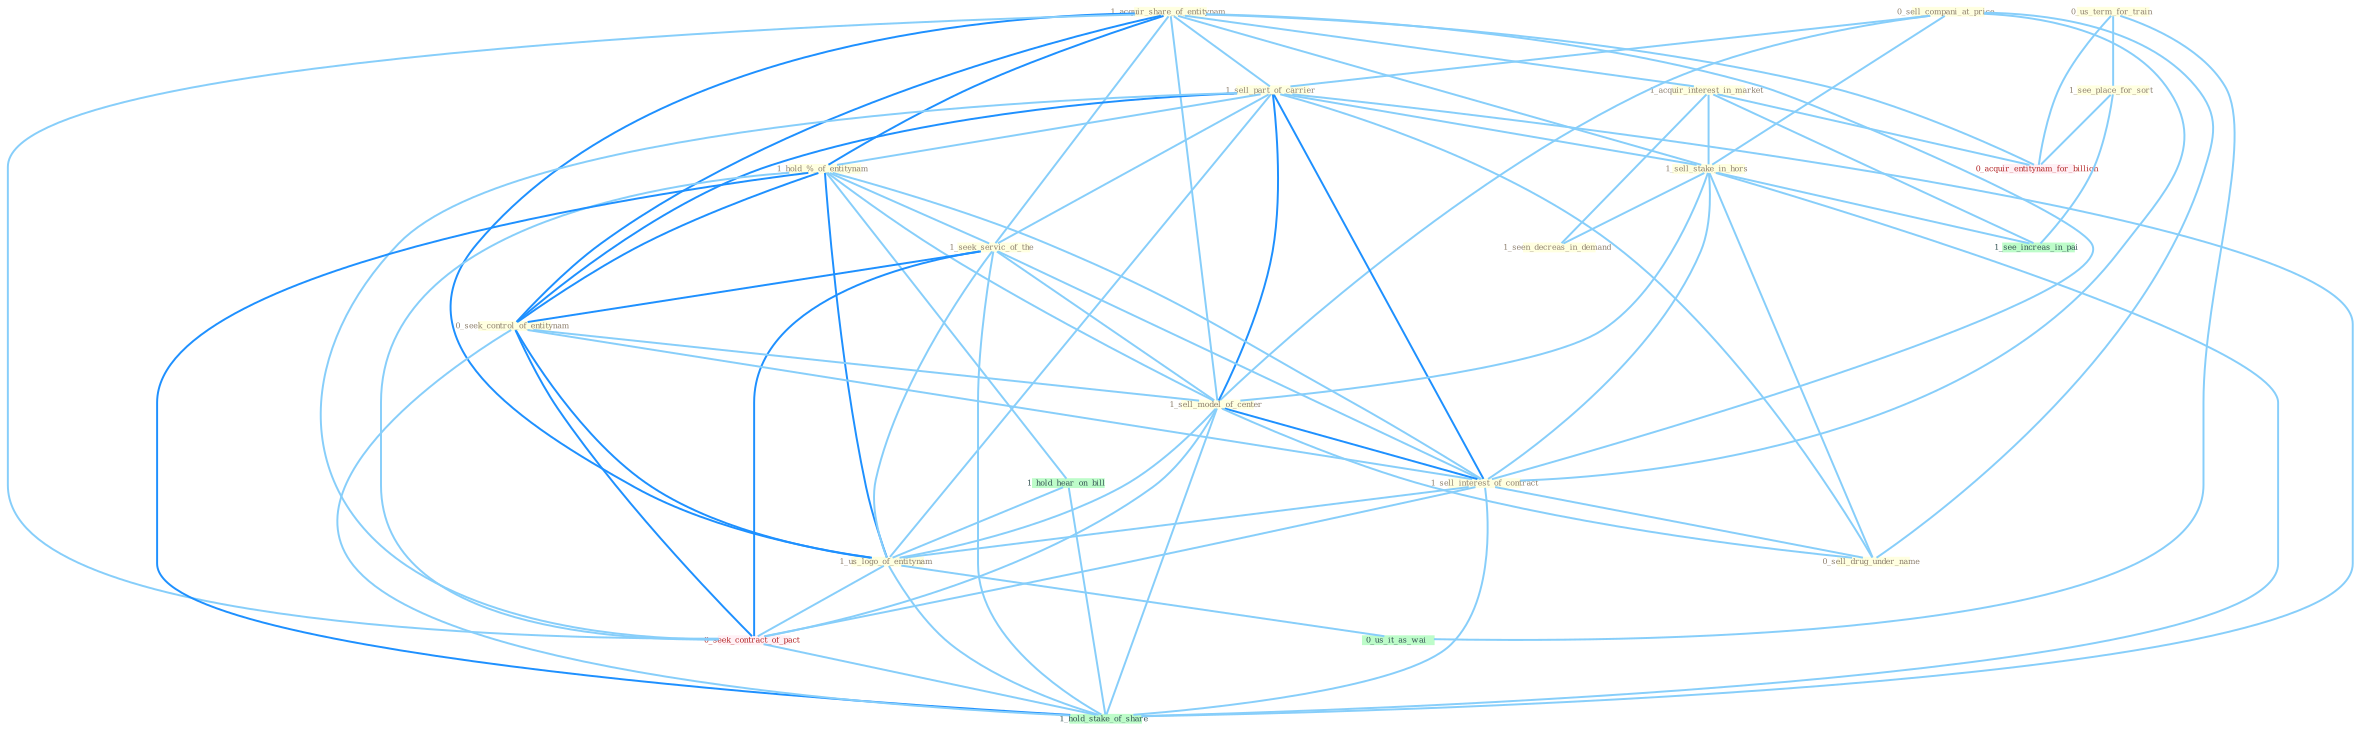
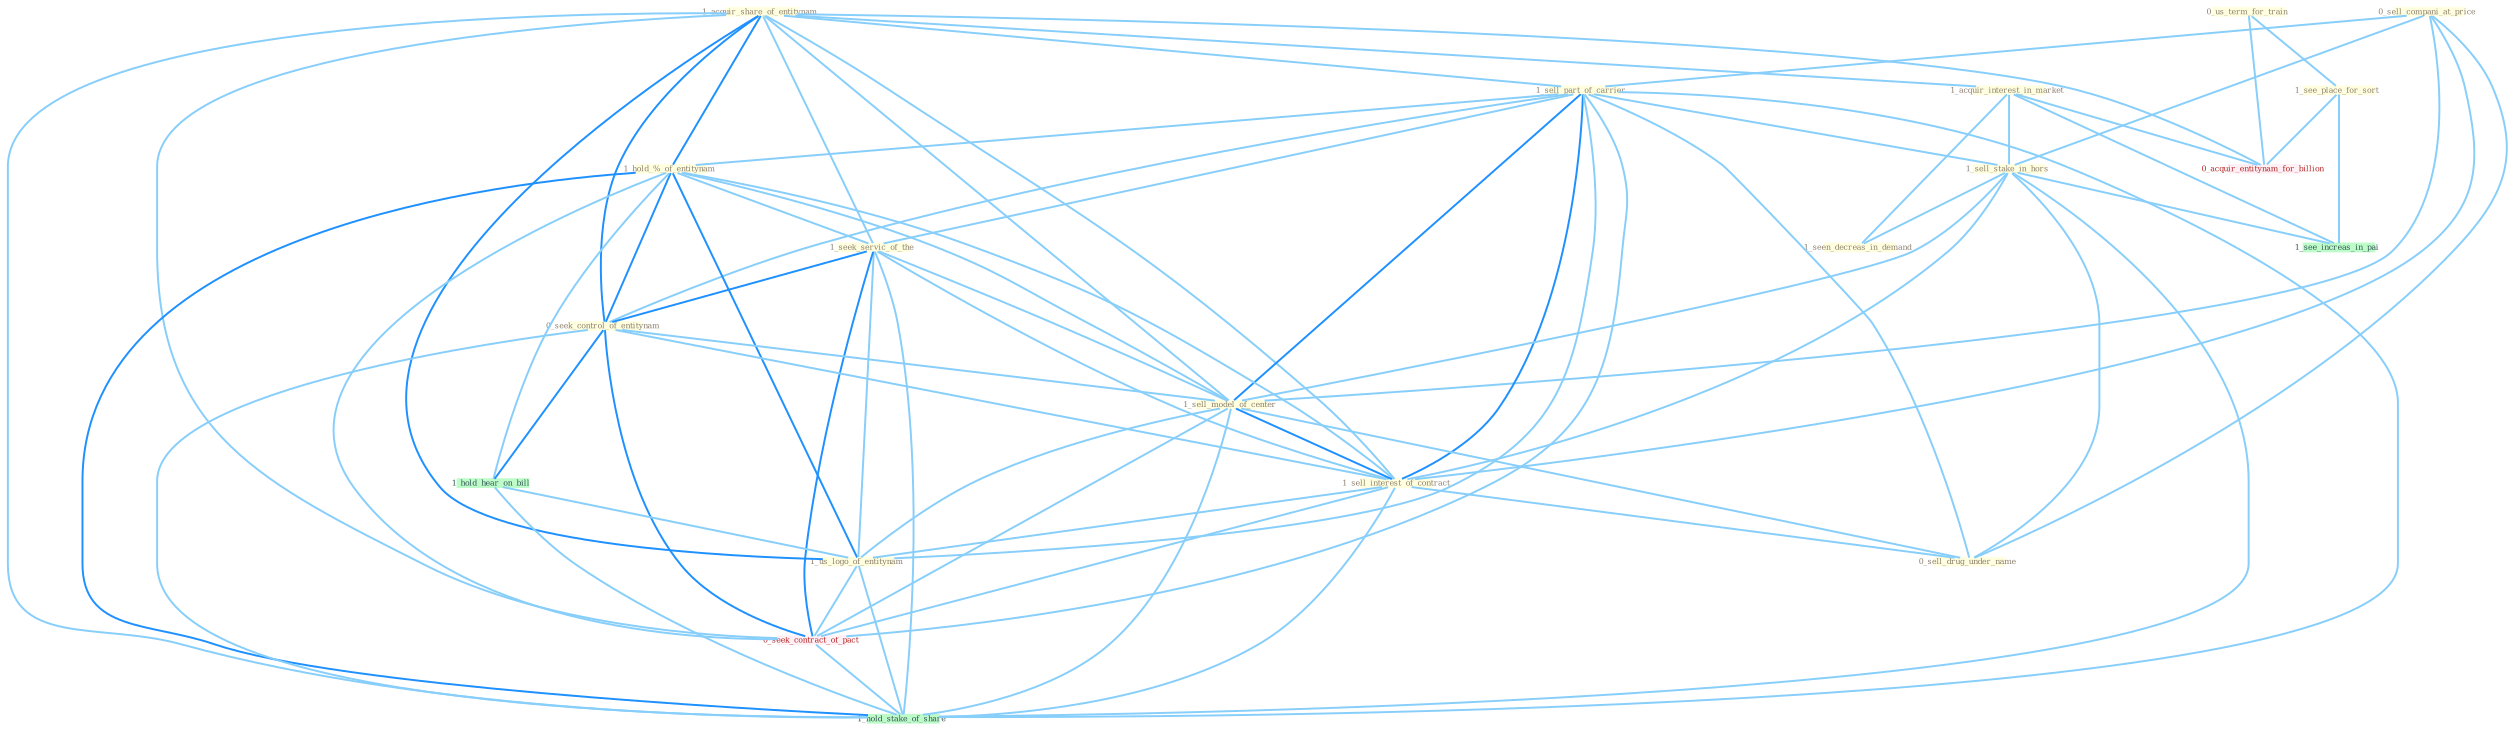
(1440, 90) -> (8, 435)
(835, 147) -> (1082, 180)
(626, 467) -> (549, 404)
(1398, 640) -> none
